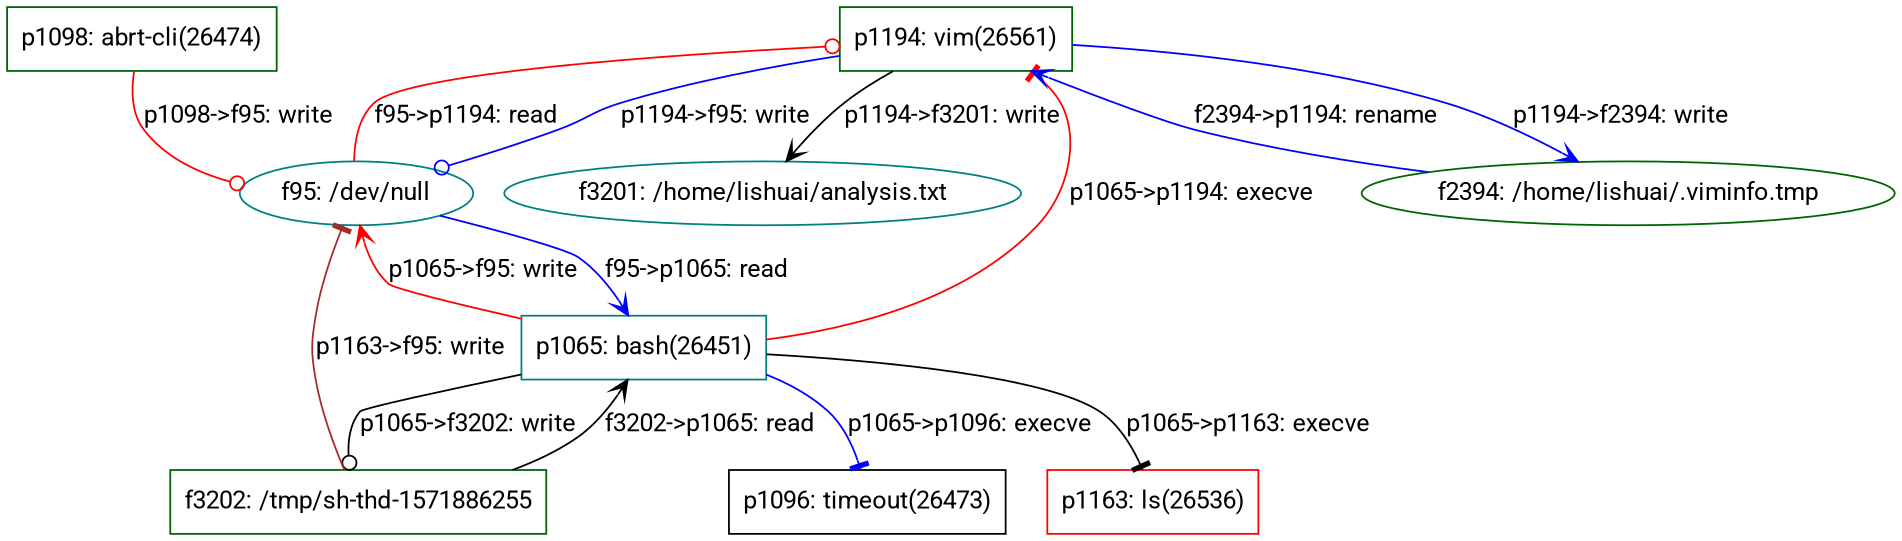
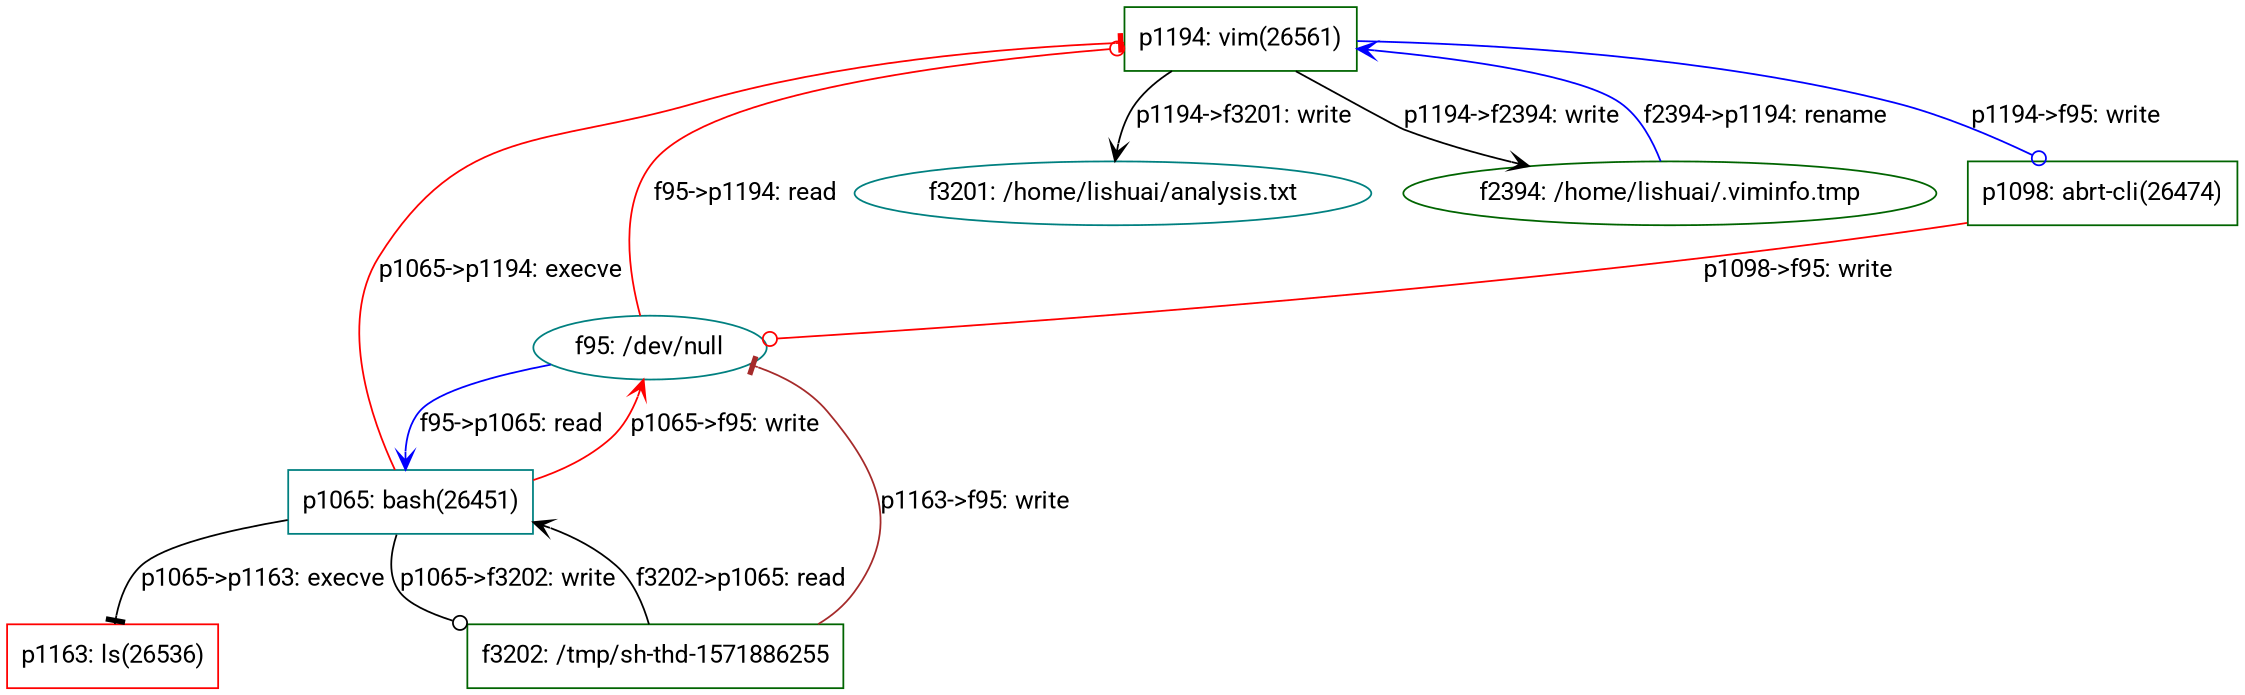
(1323, 74) -> (1399, 127)
(640, 97) -> (1701, 67)
(867, 502) -> none
